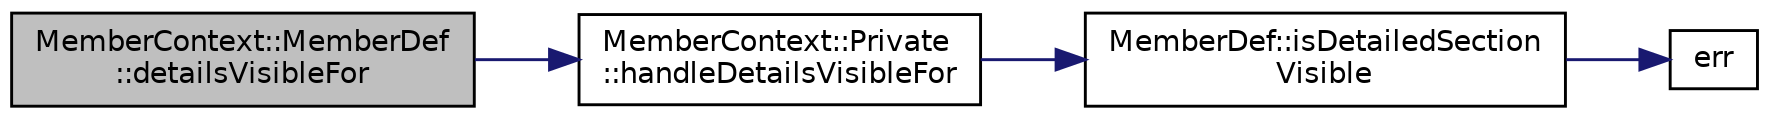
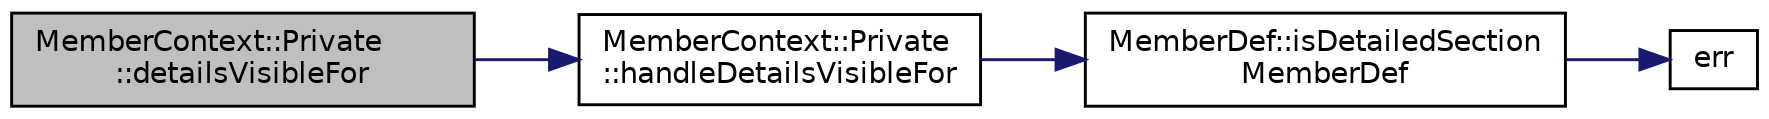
(243, 60) -> (243, 60)
(1325, 60) -> (1325, 60)
